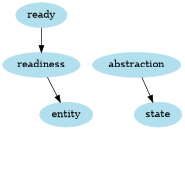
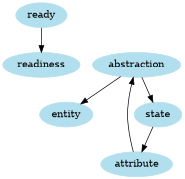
(52, 87) -> (104, 88)
none -> (137, 164)
